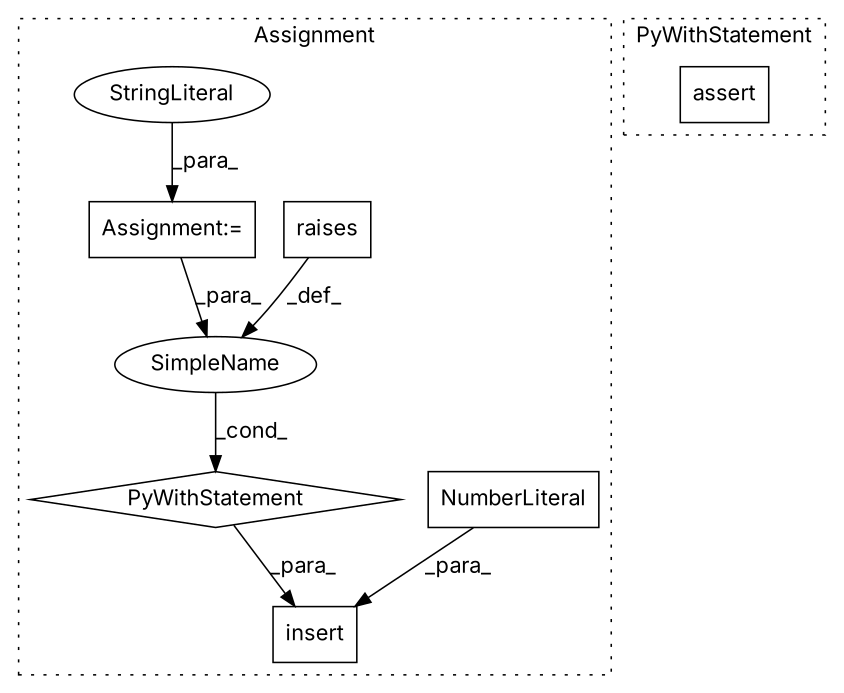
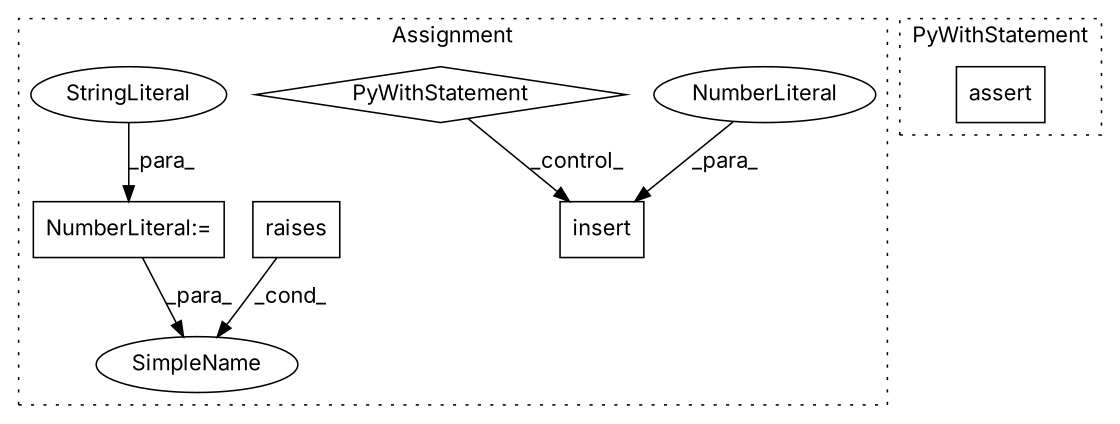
(172, 230) -> (129, 230)
(315, 297) -> (291, 297)
(216, 424) -> none
(514, 500) -> (765, 95)
(303, 567) -> (578, 162)
